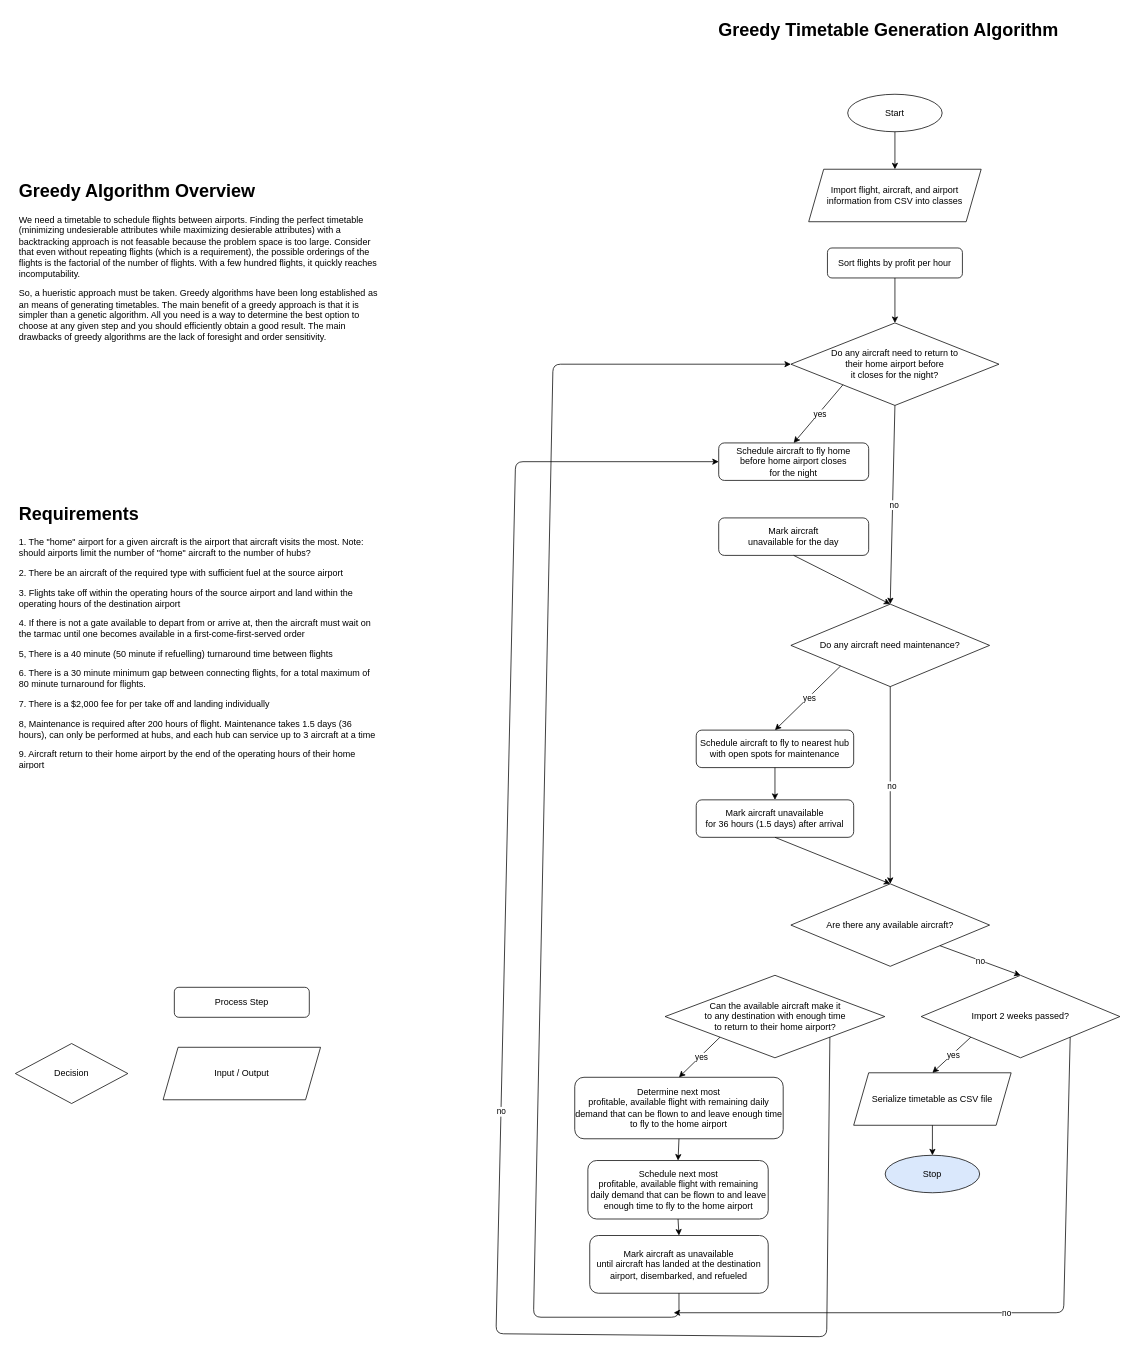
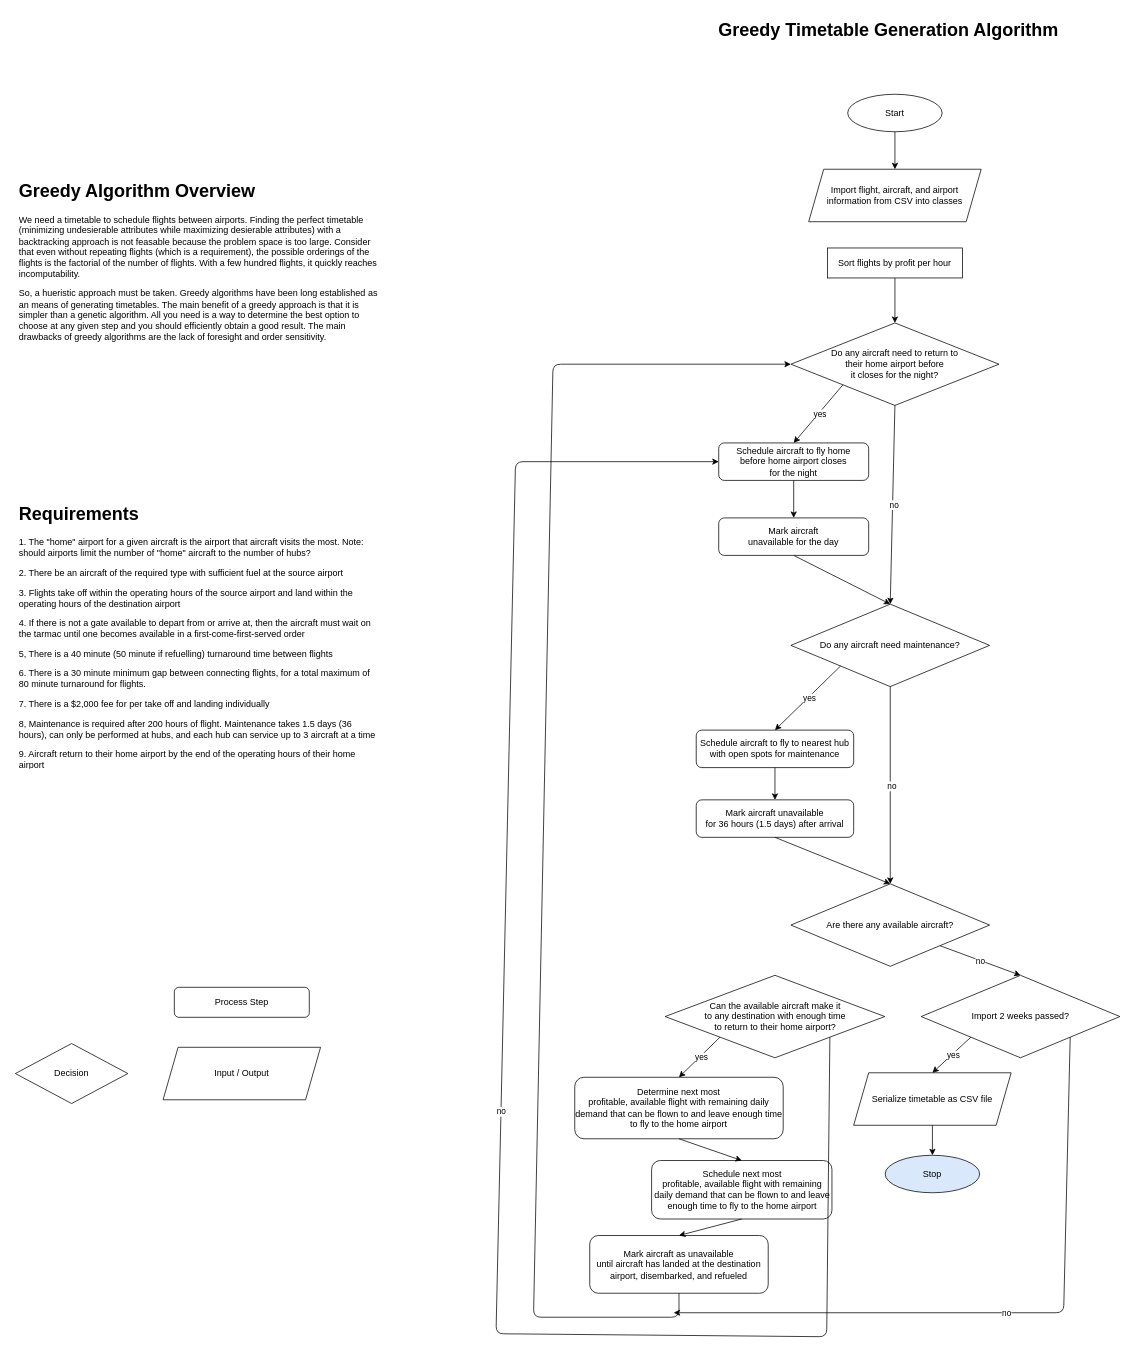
(895, 263) -> (895, 263)
none -> (794, 497)
(678, 1190) -> (742, 1190)
